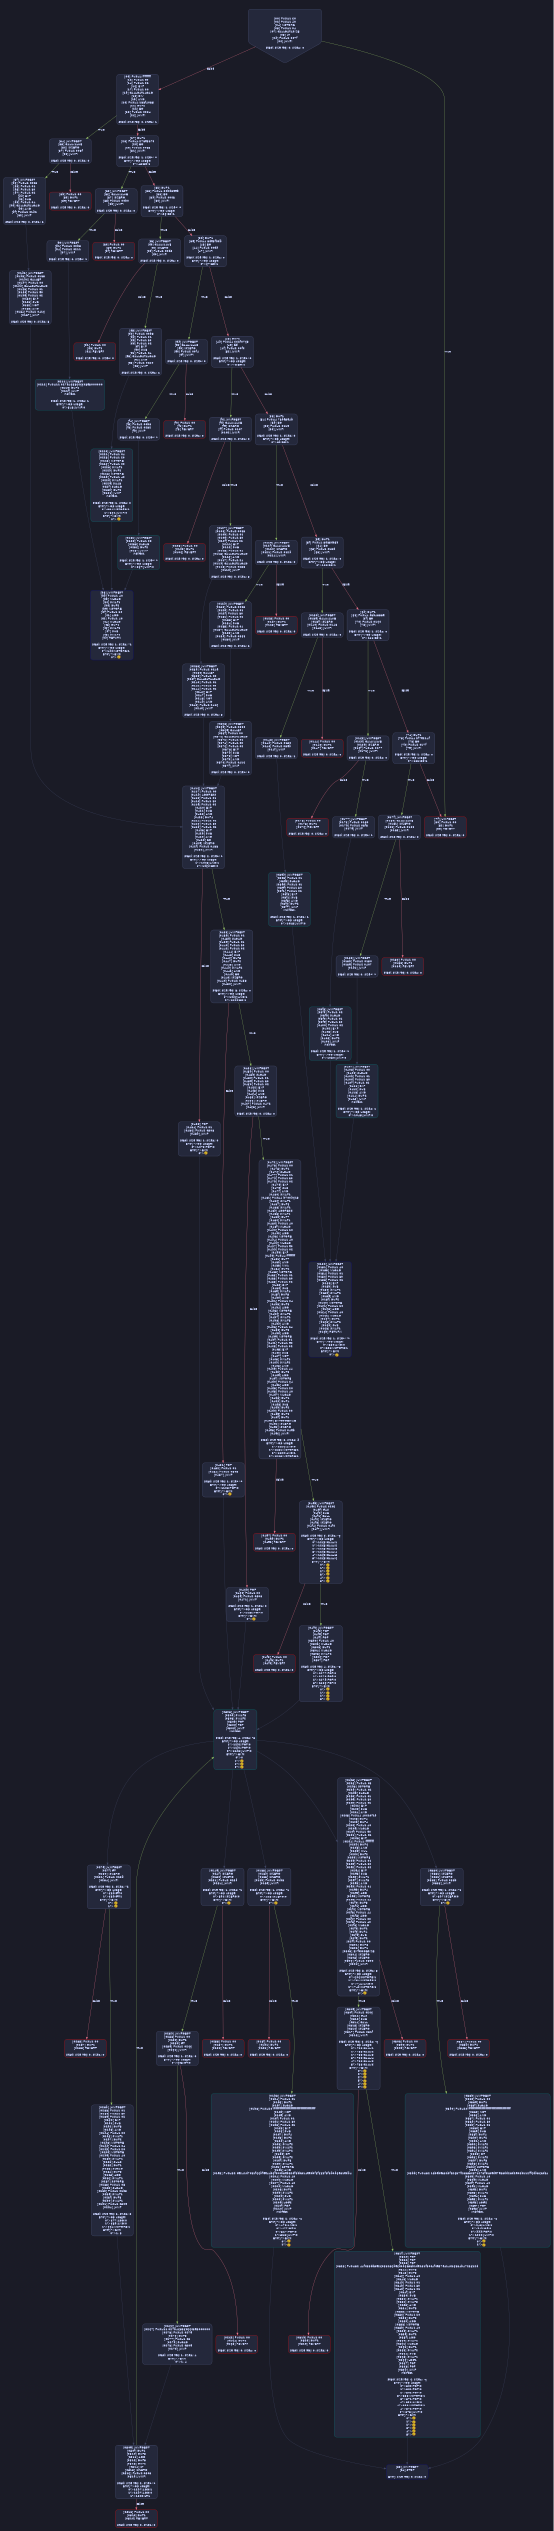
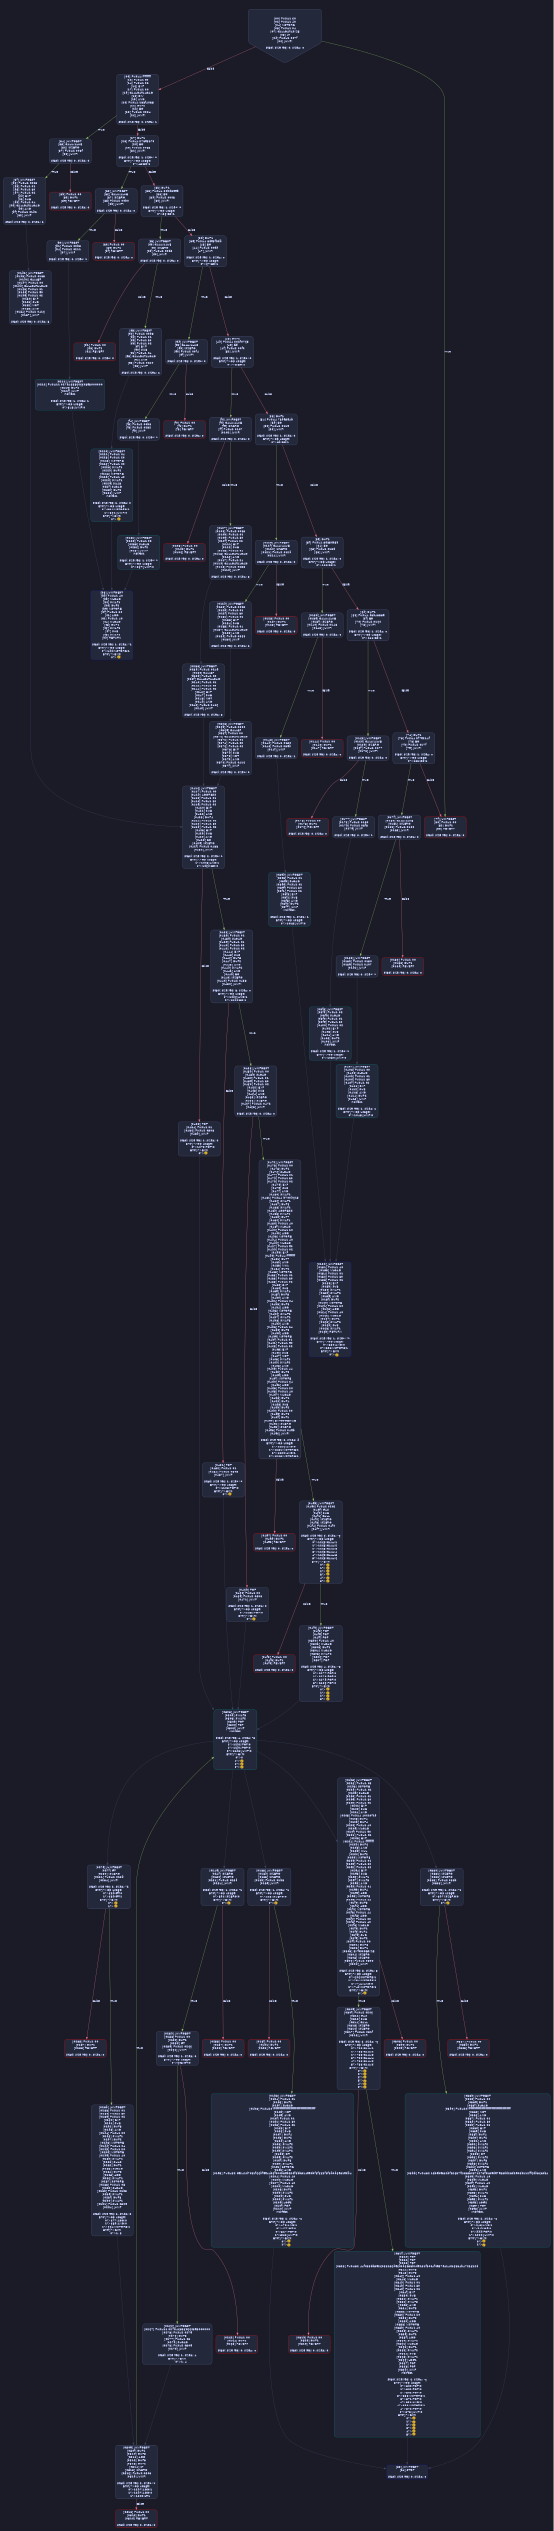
(407, 2472) -> (407, 2472)
